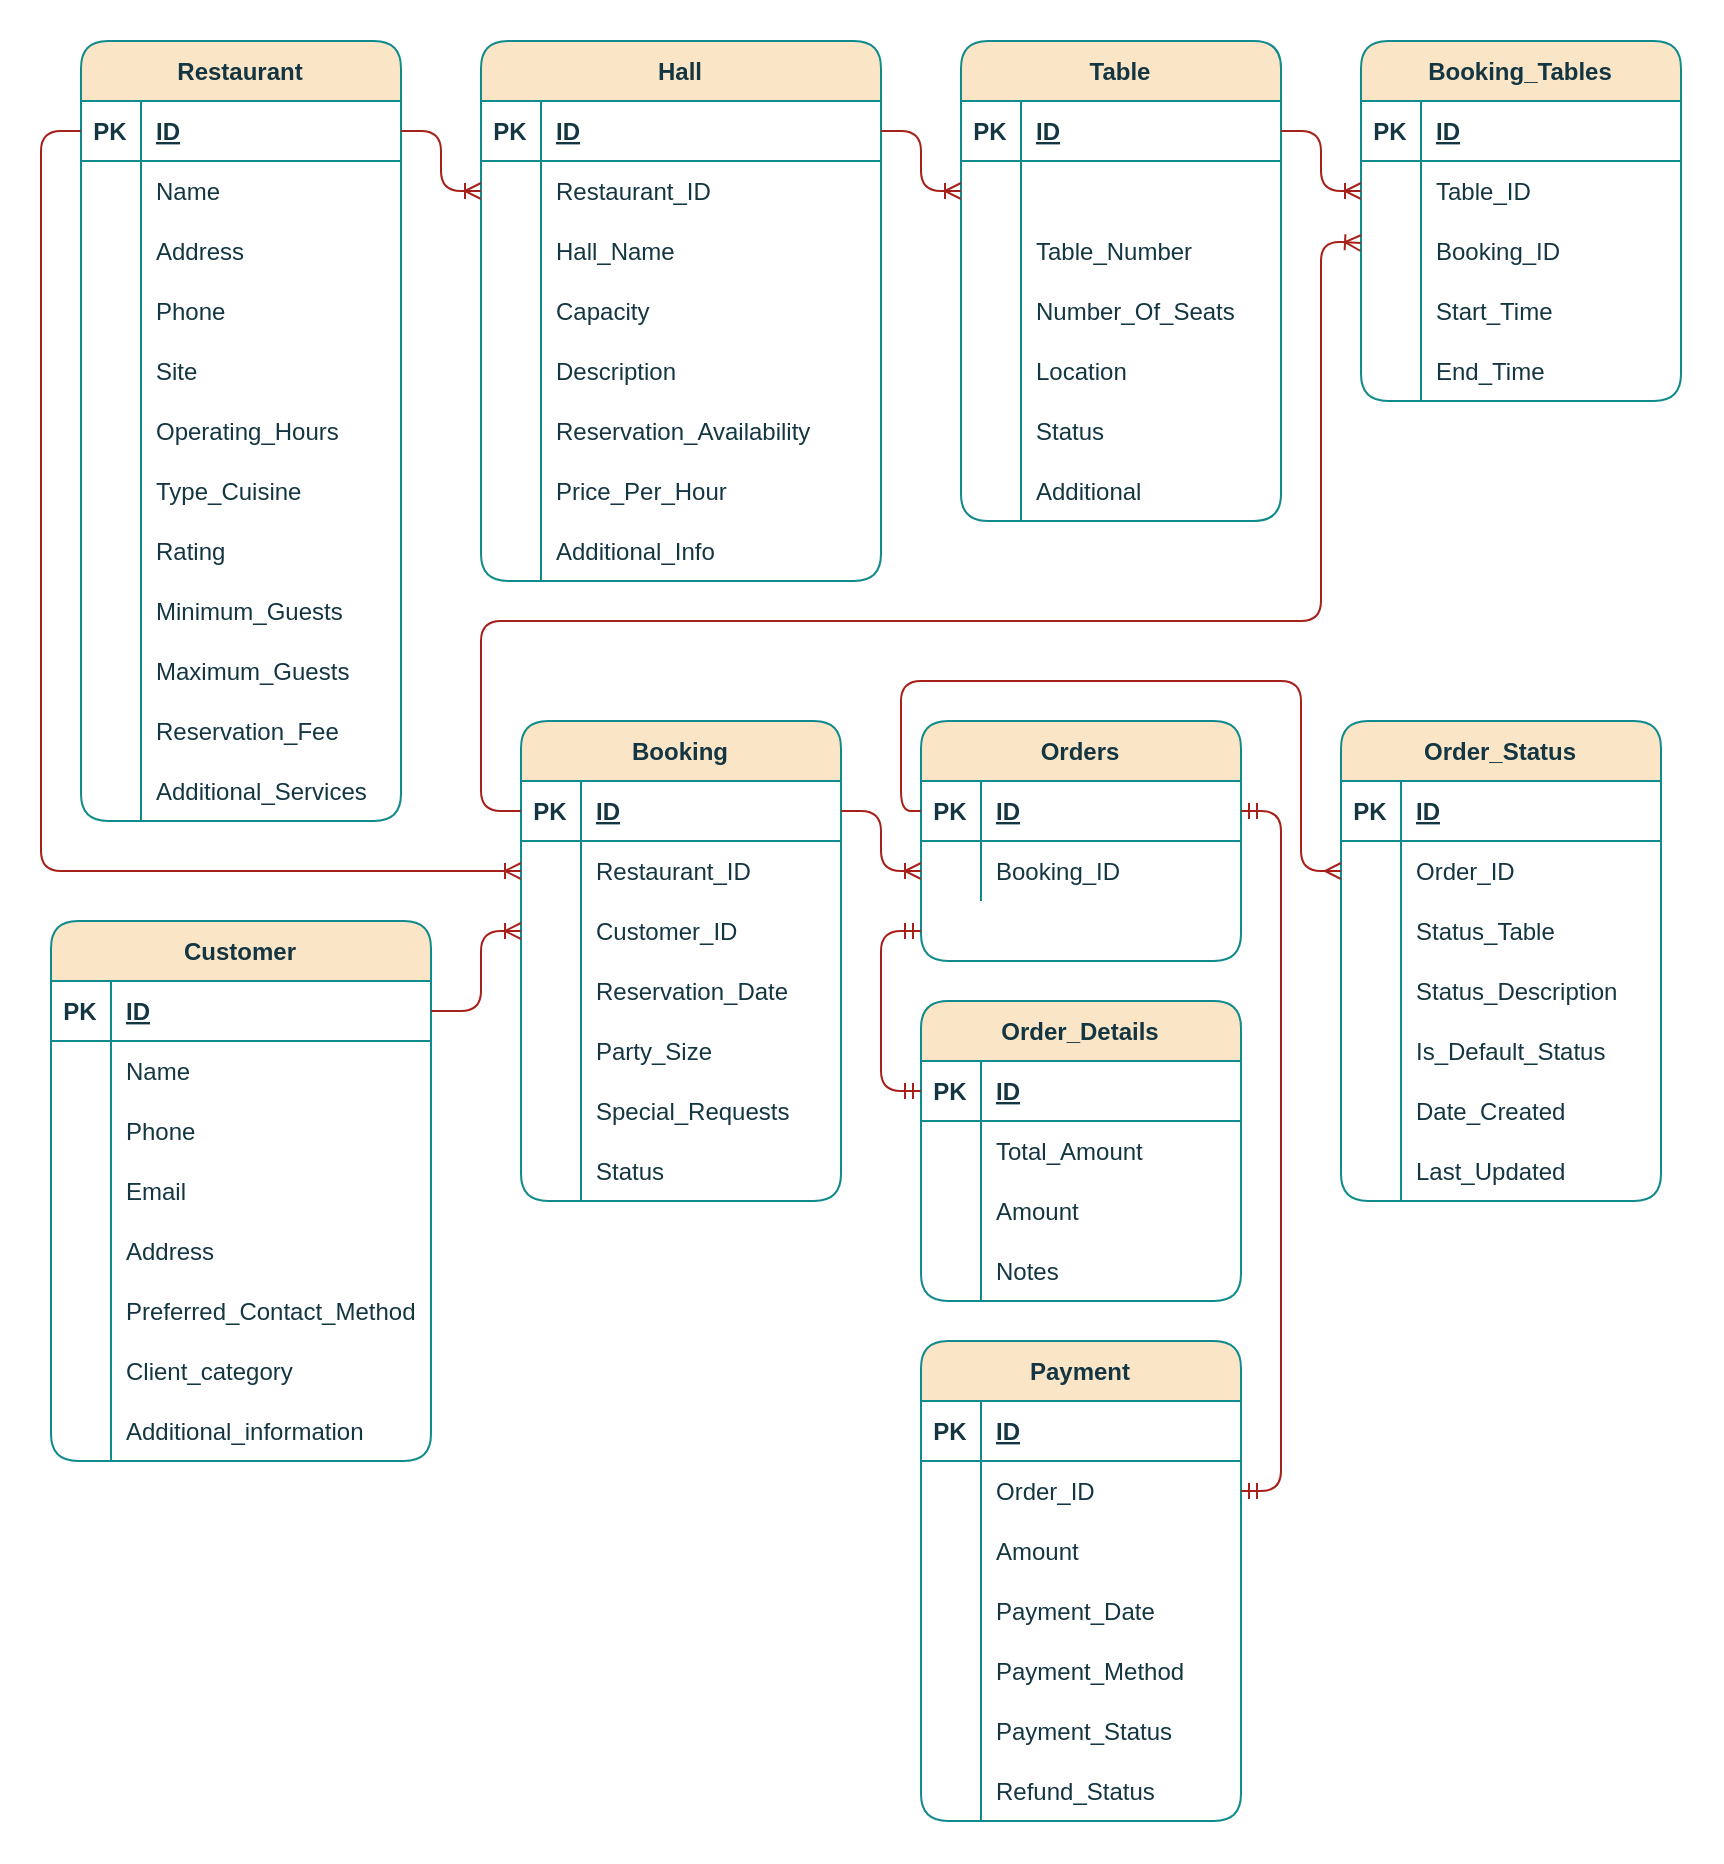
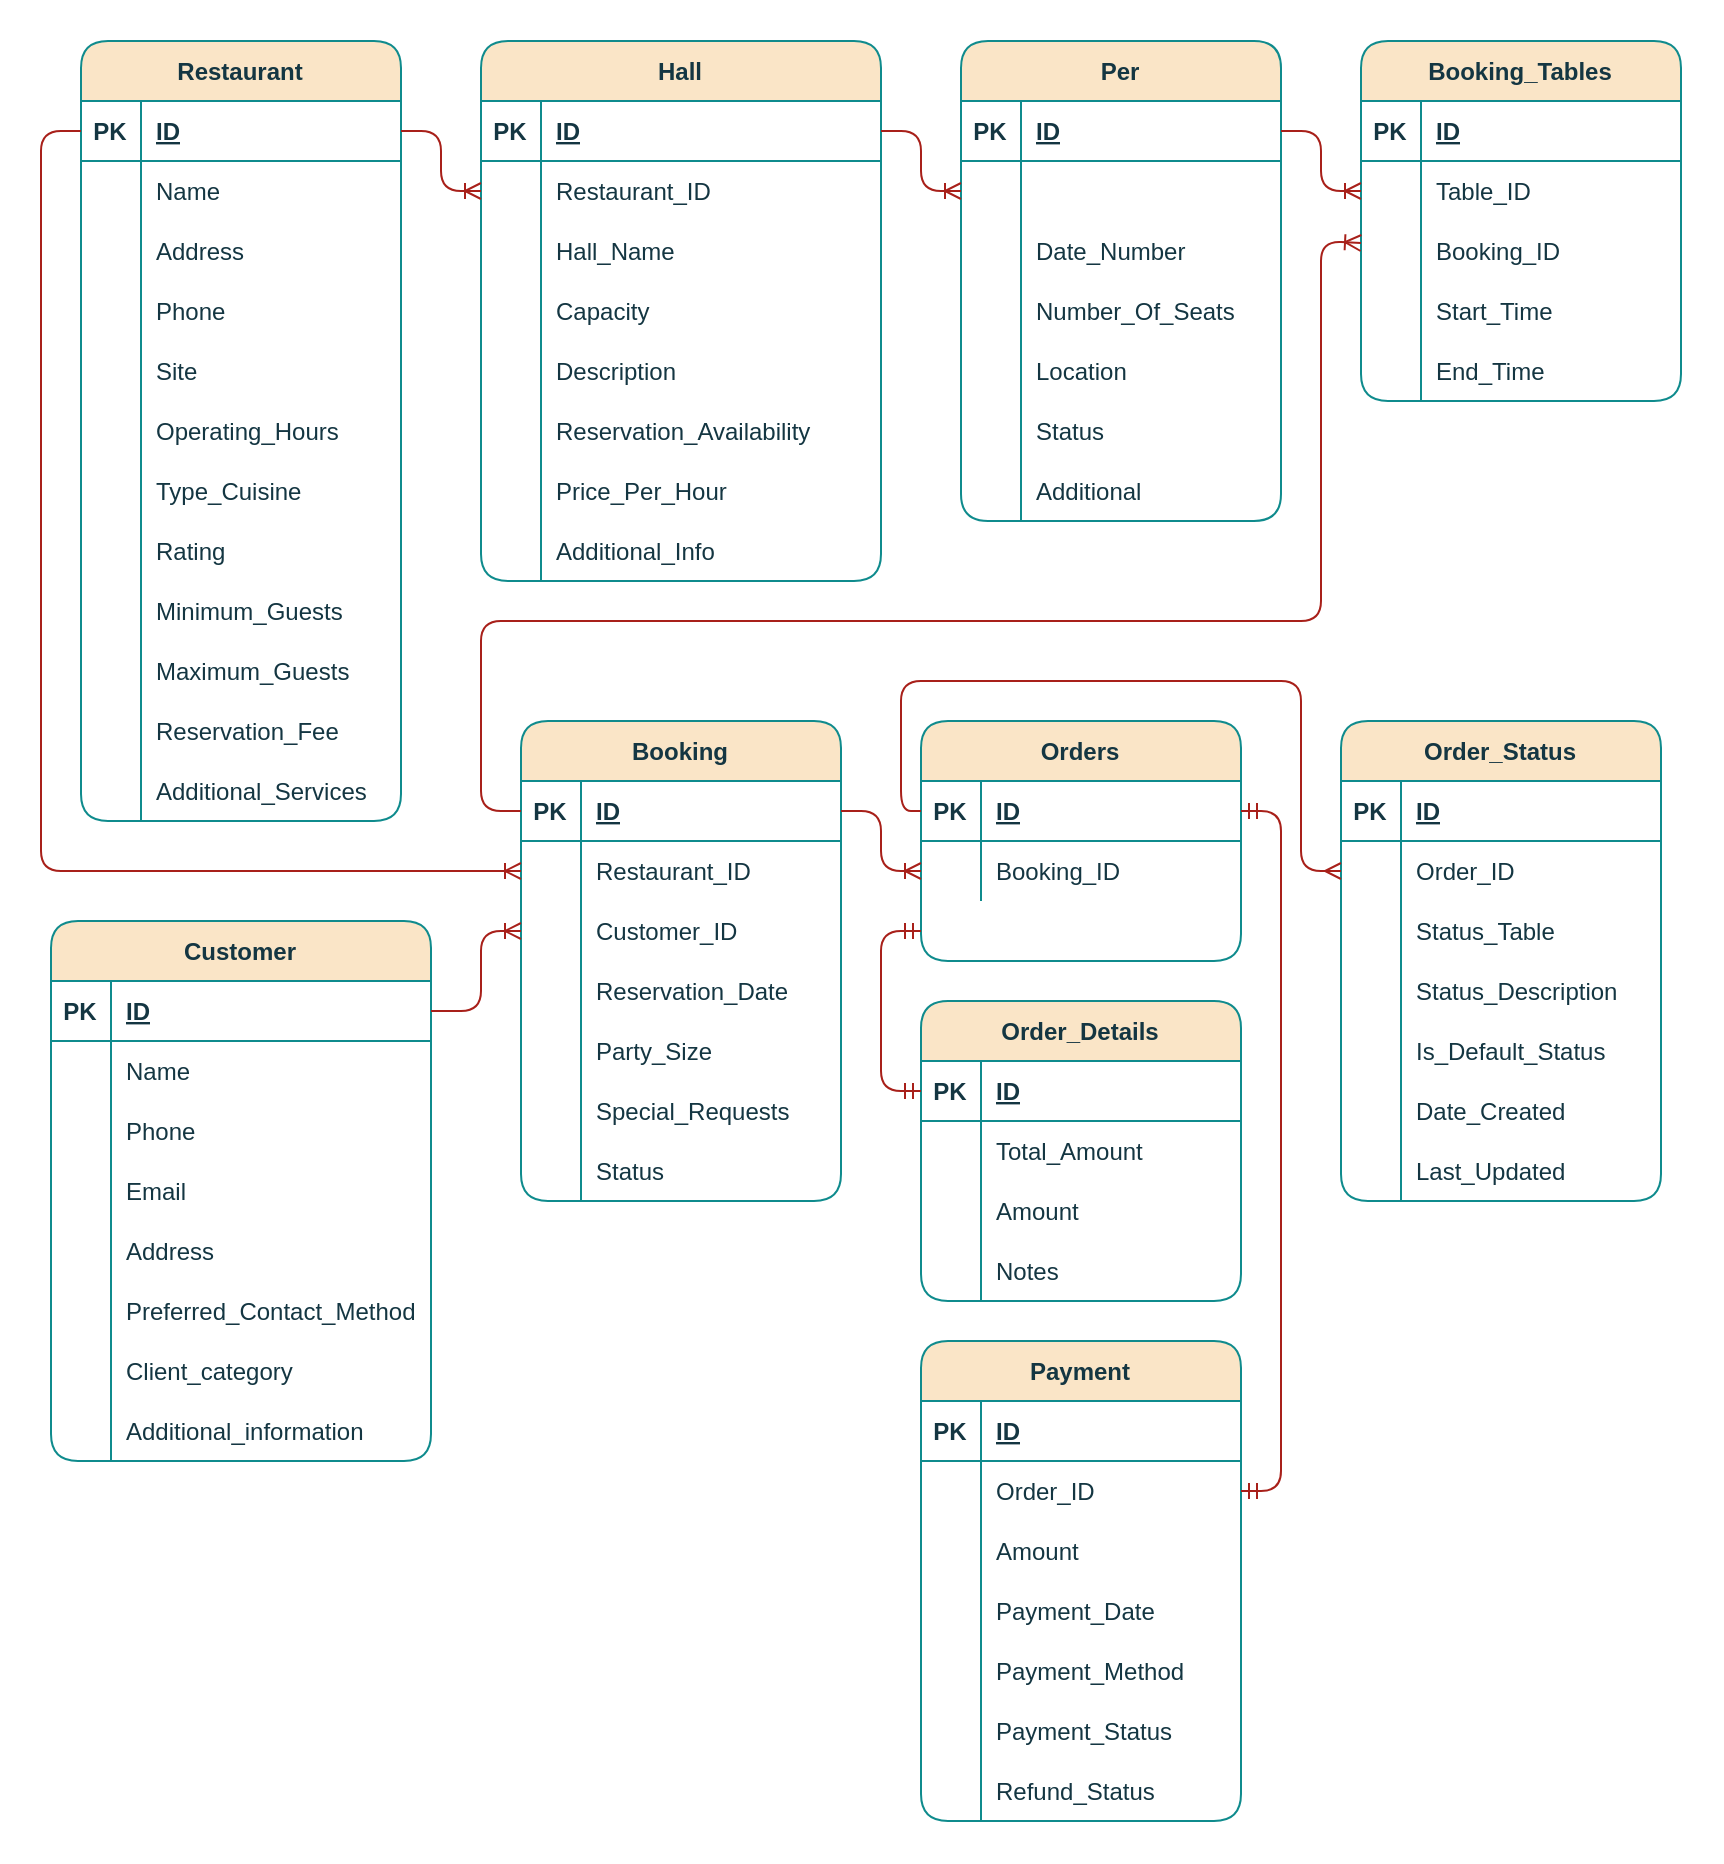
(1120, 72) -> (1120, 72)
(1114, 252) -> (1110, 252)
